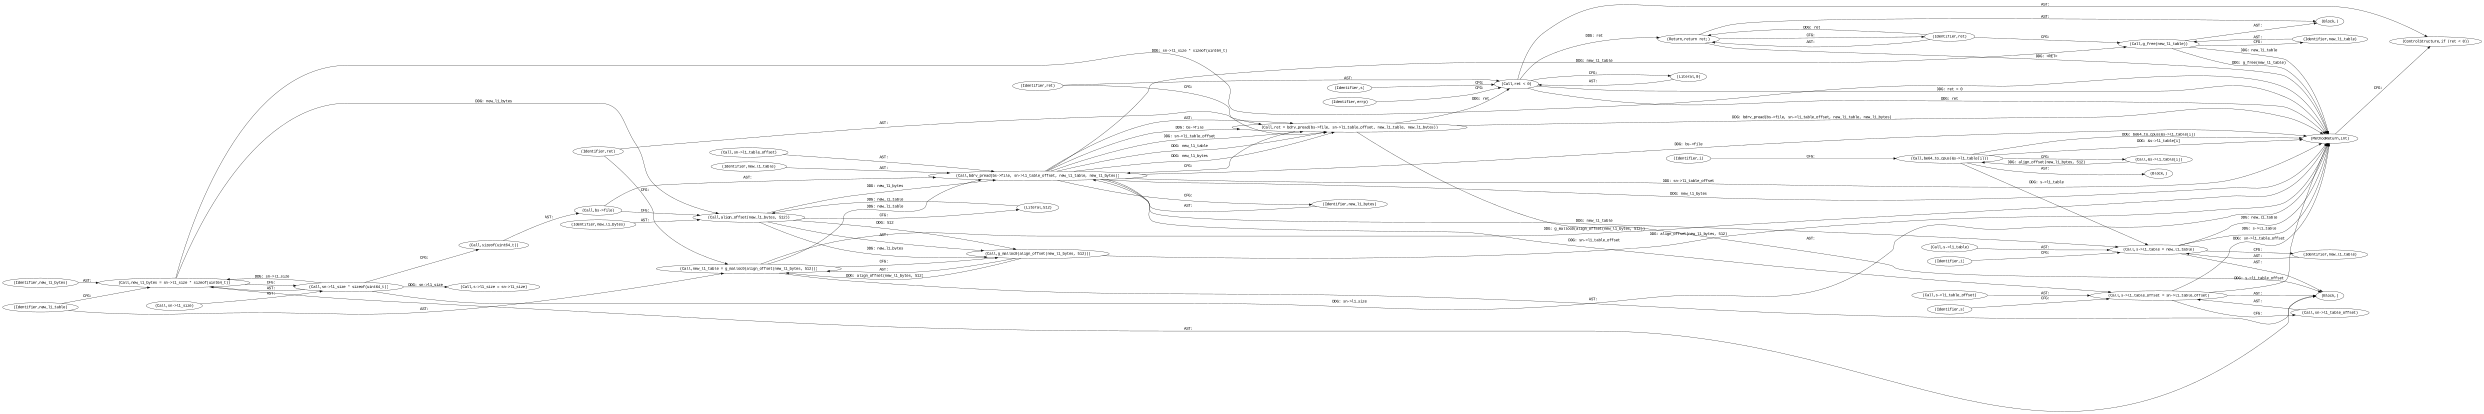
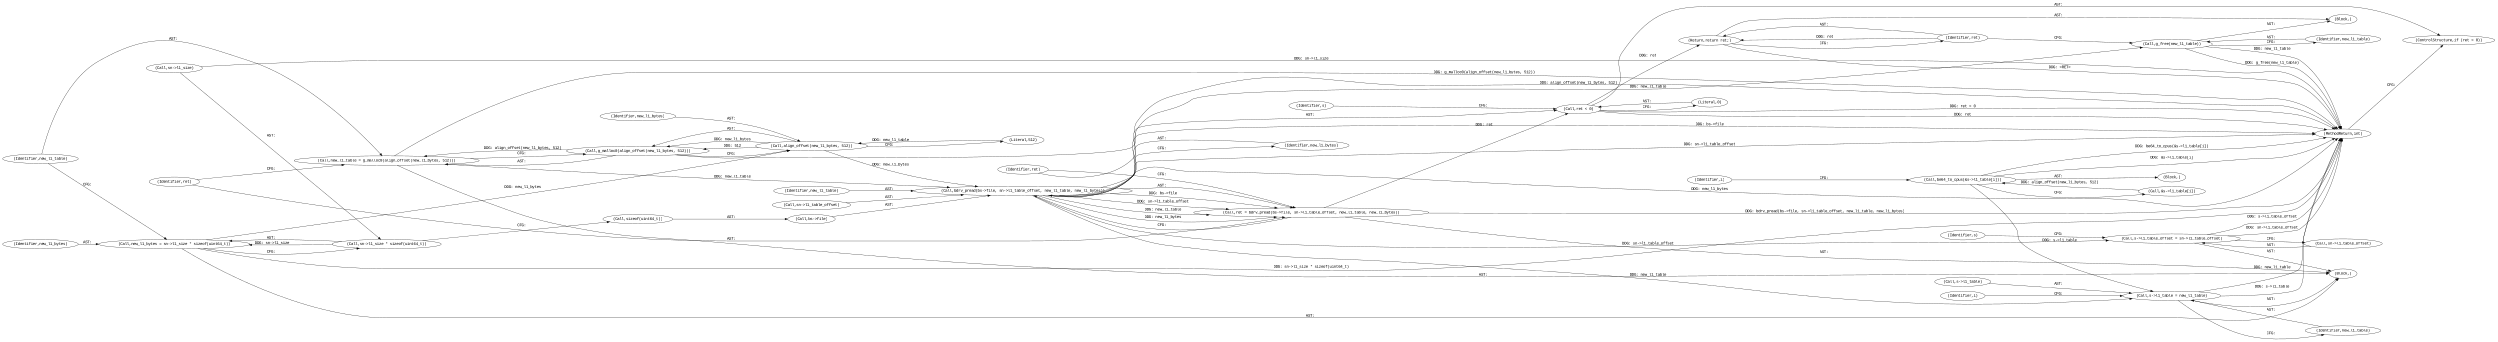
(1350, 102) -> none
(659, 213) -> (735, 156)
(494, 287) -> none
(1950, 295) -> none
(1379, 308) -> (1283, 61)
